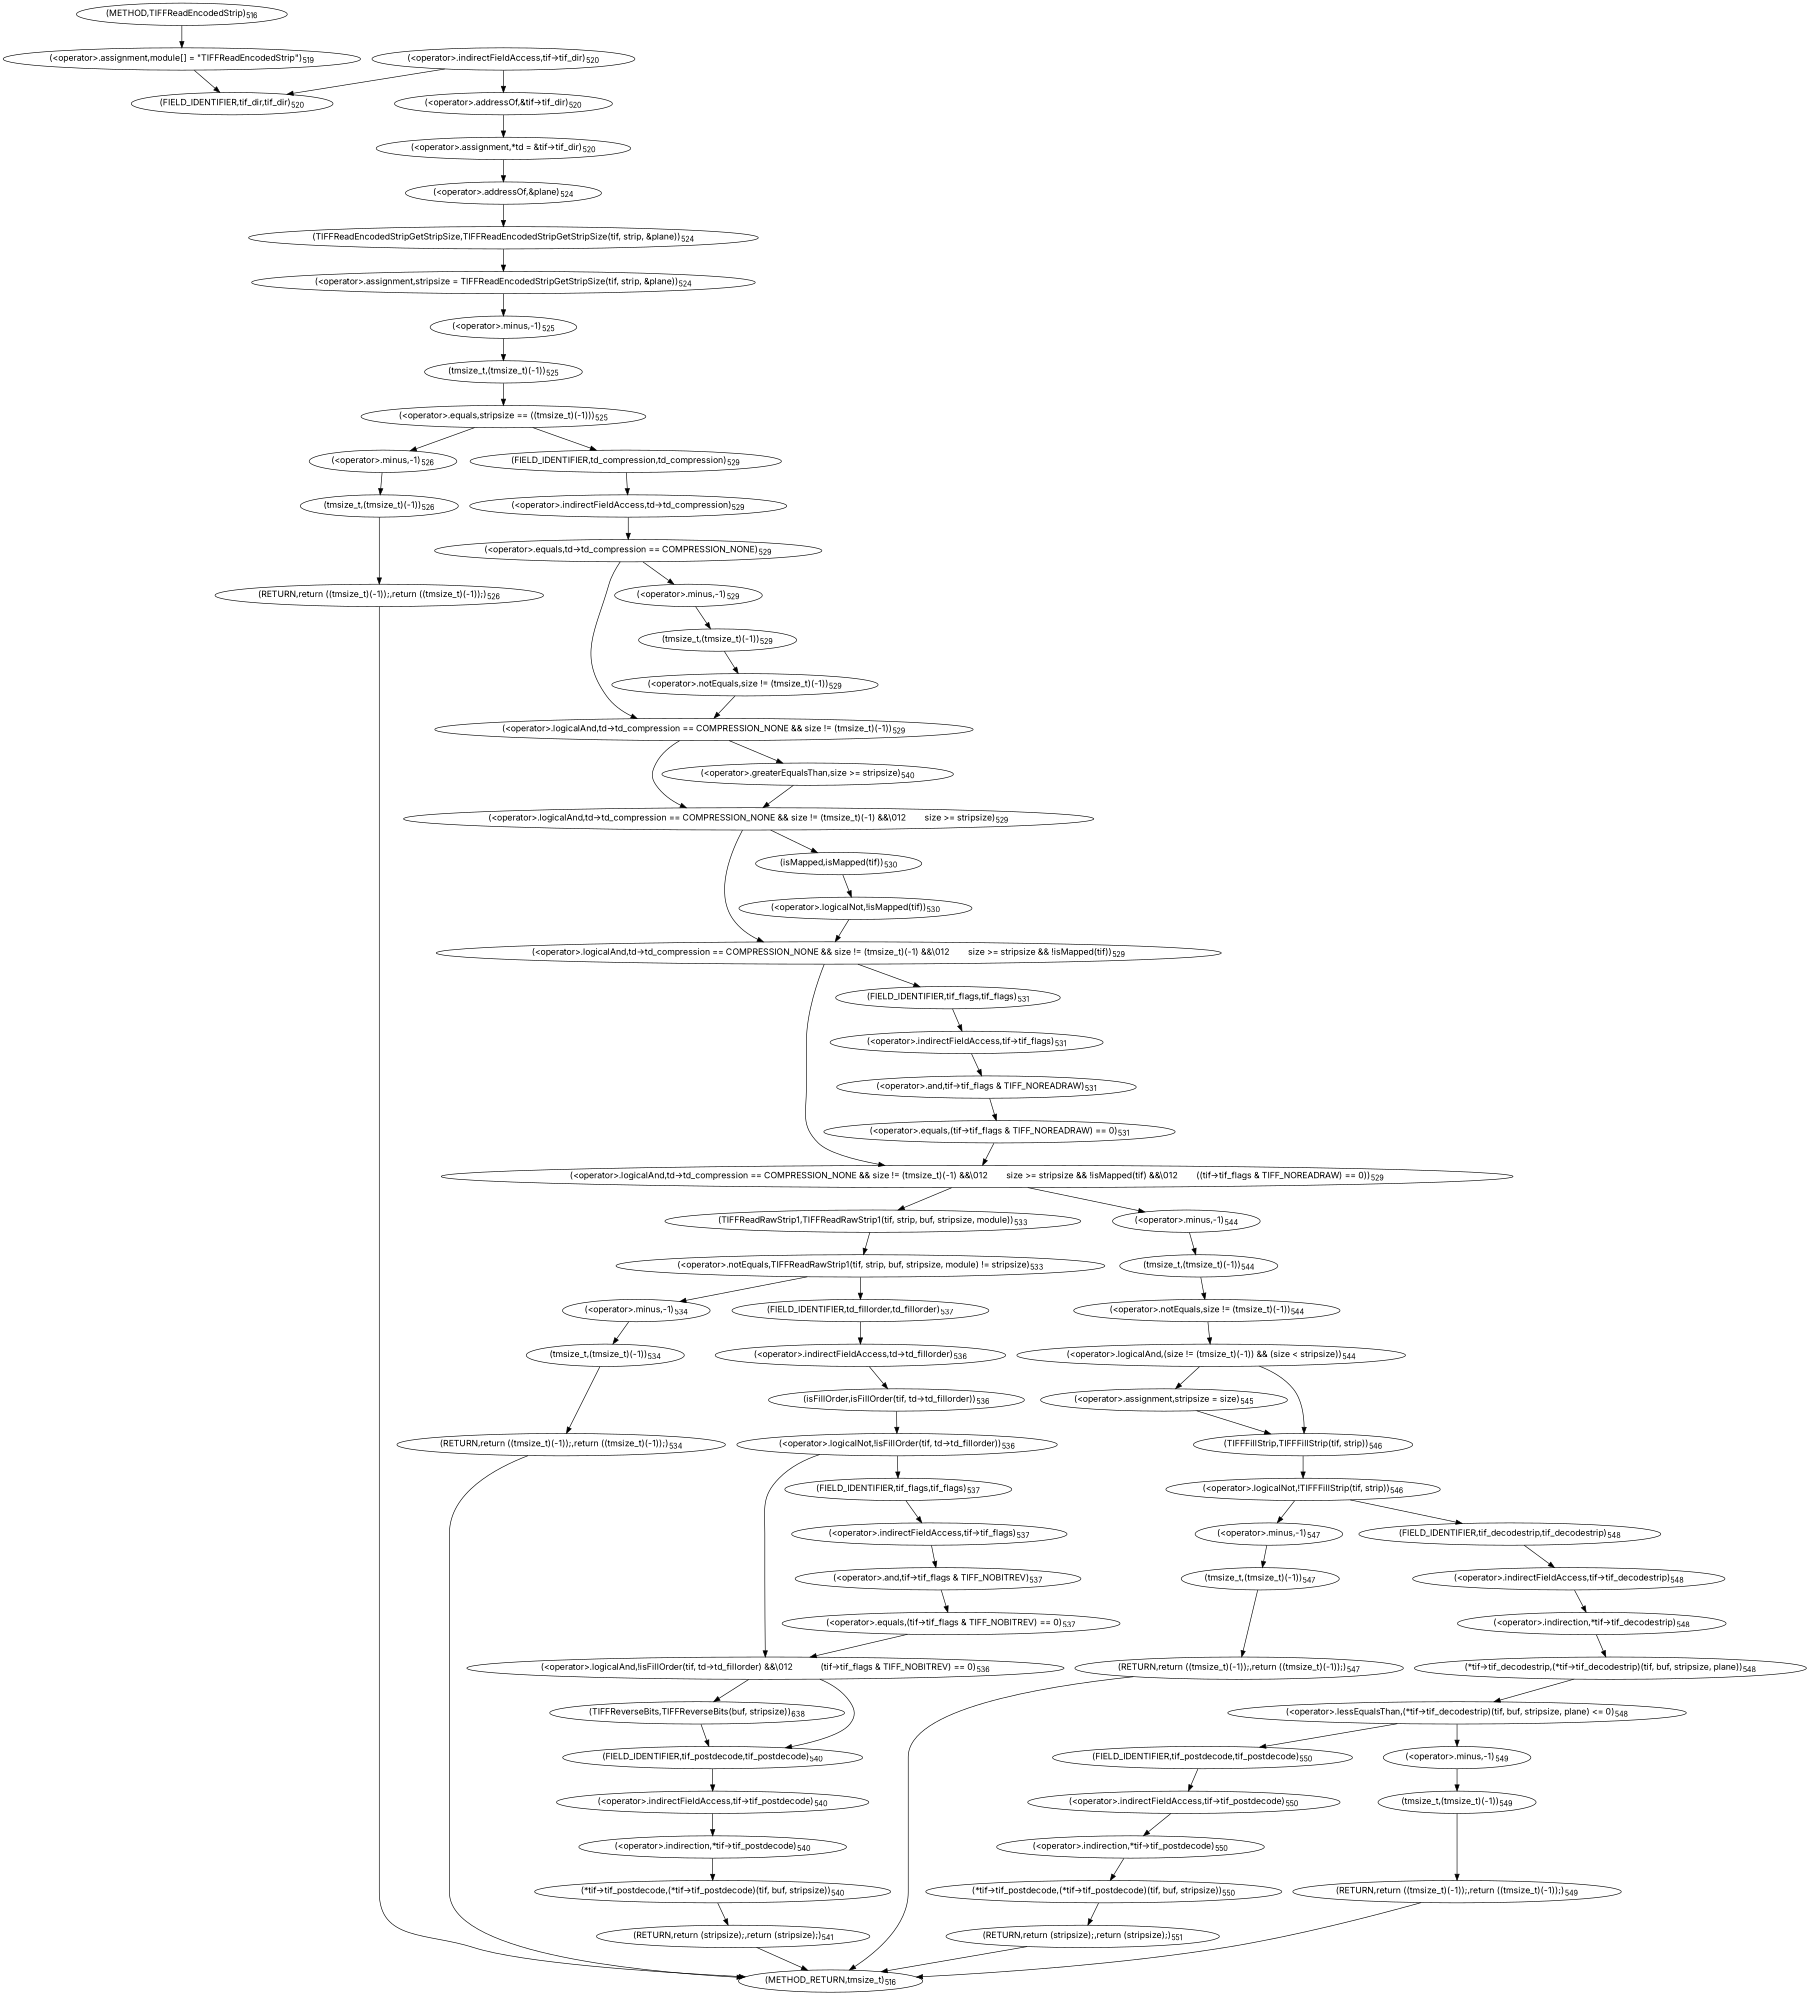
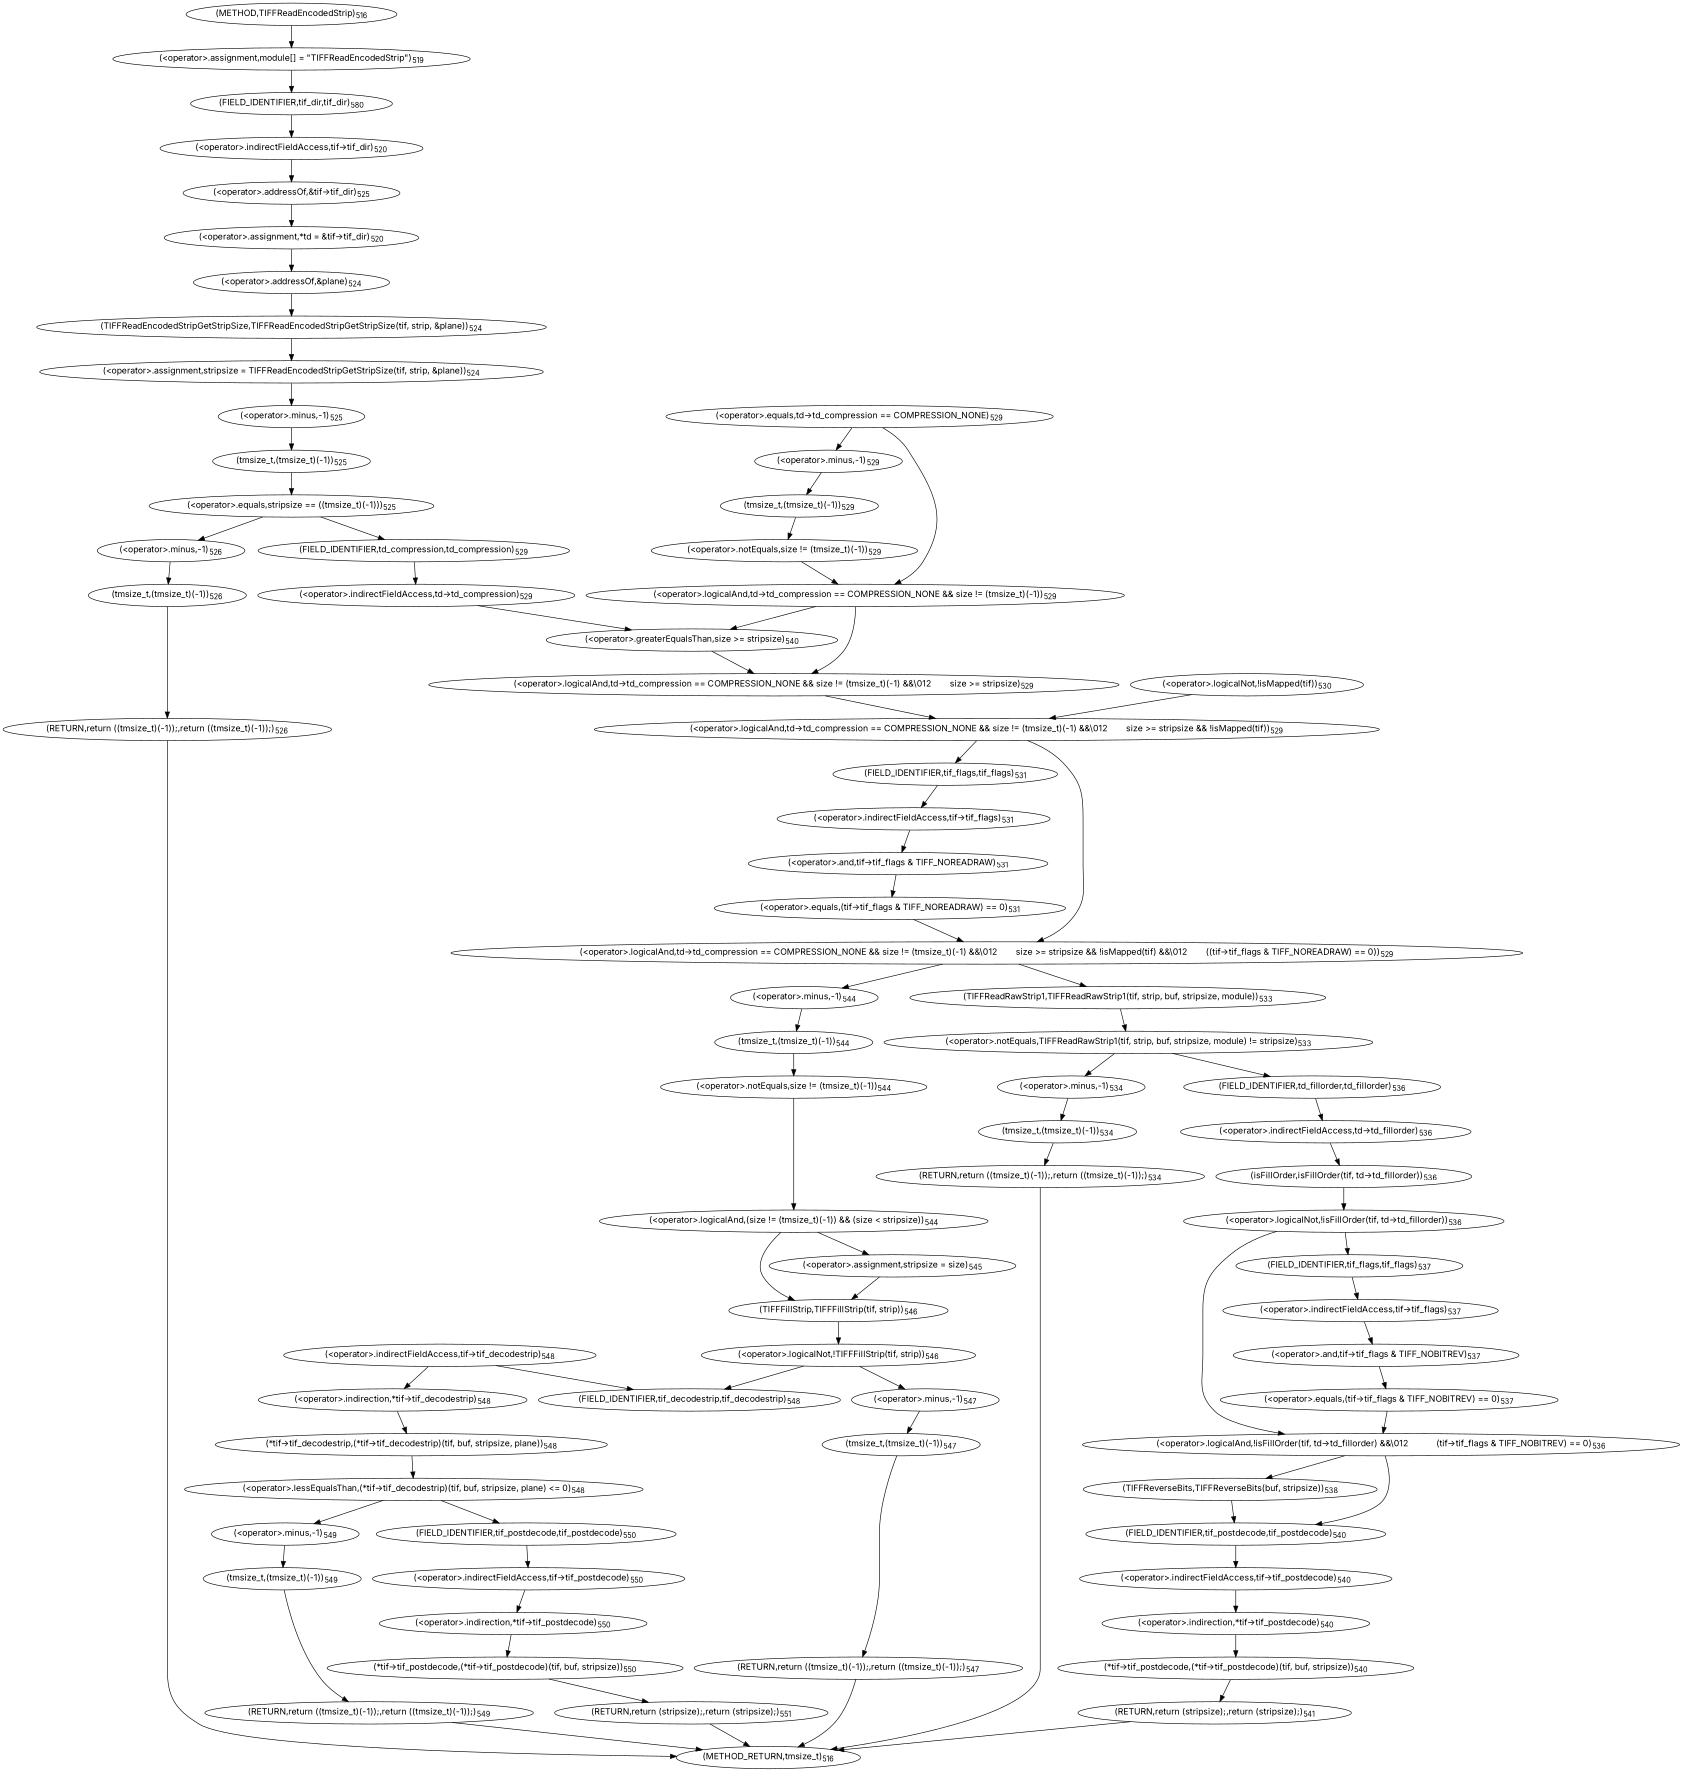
(369, 81) -> (291, 123)
(298, 103) -> (357, 103)
(575, 103) -> (364, 192)
(628, 525) -> (551, 617)
(839, 864) -> none
(947, 1310) -> (1399, 1086)
(1537, 1554) -> (562, 1377)
(798, 1712) -> (1331, 1488)
